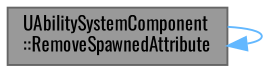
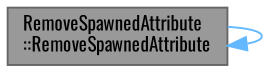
(118, 36) -> (118, 36)
